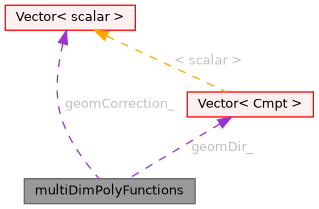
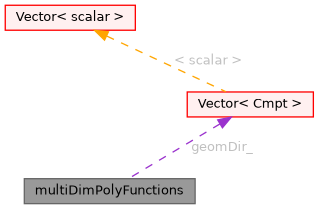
(61, 116) -> none
